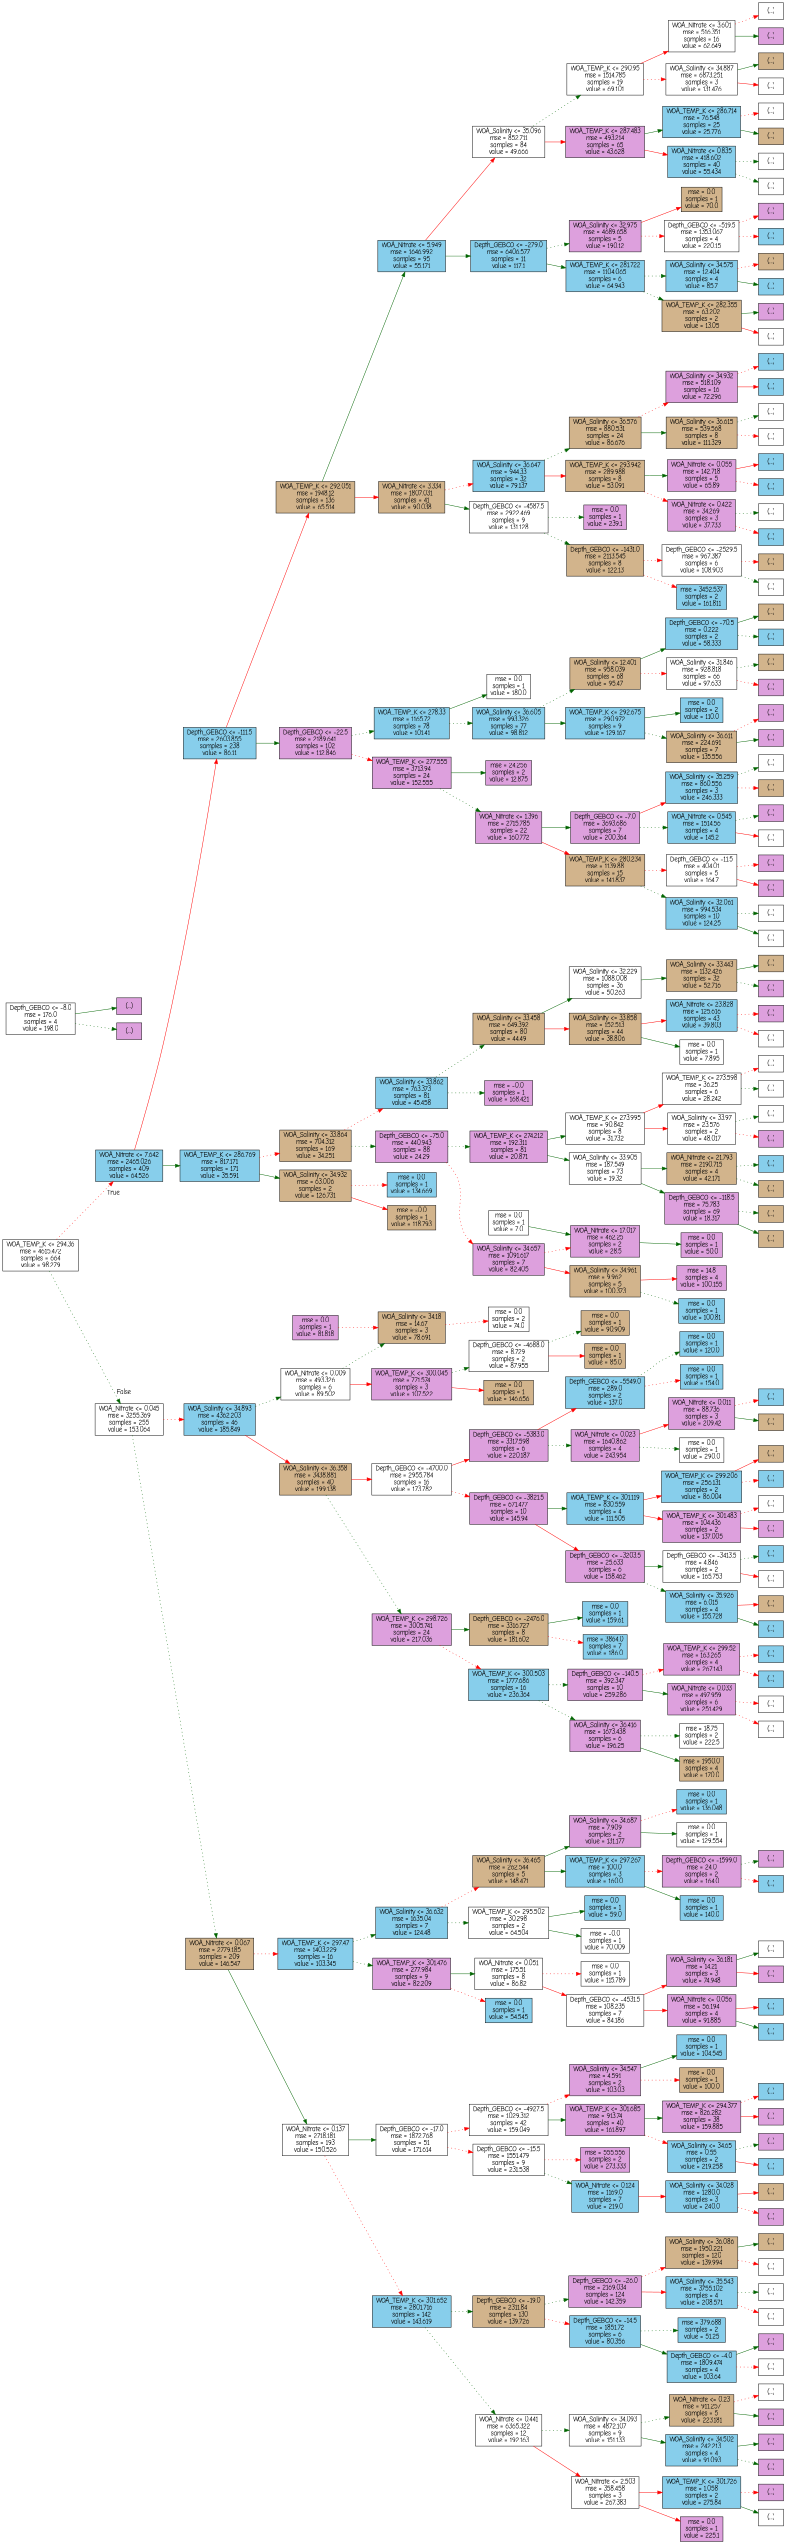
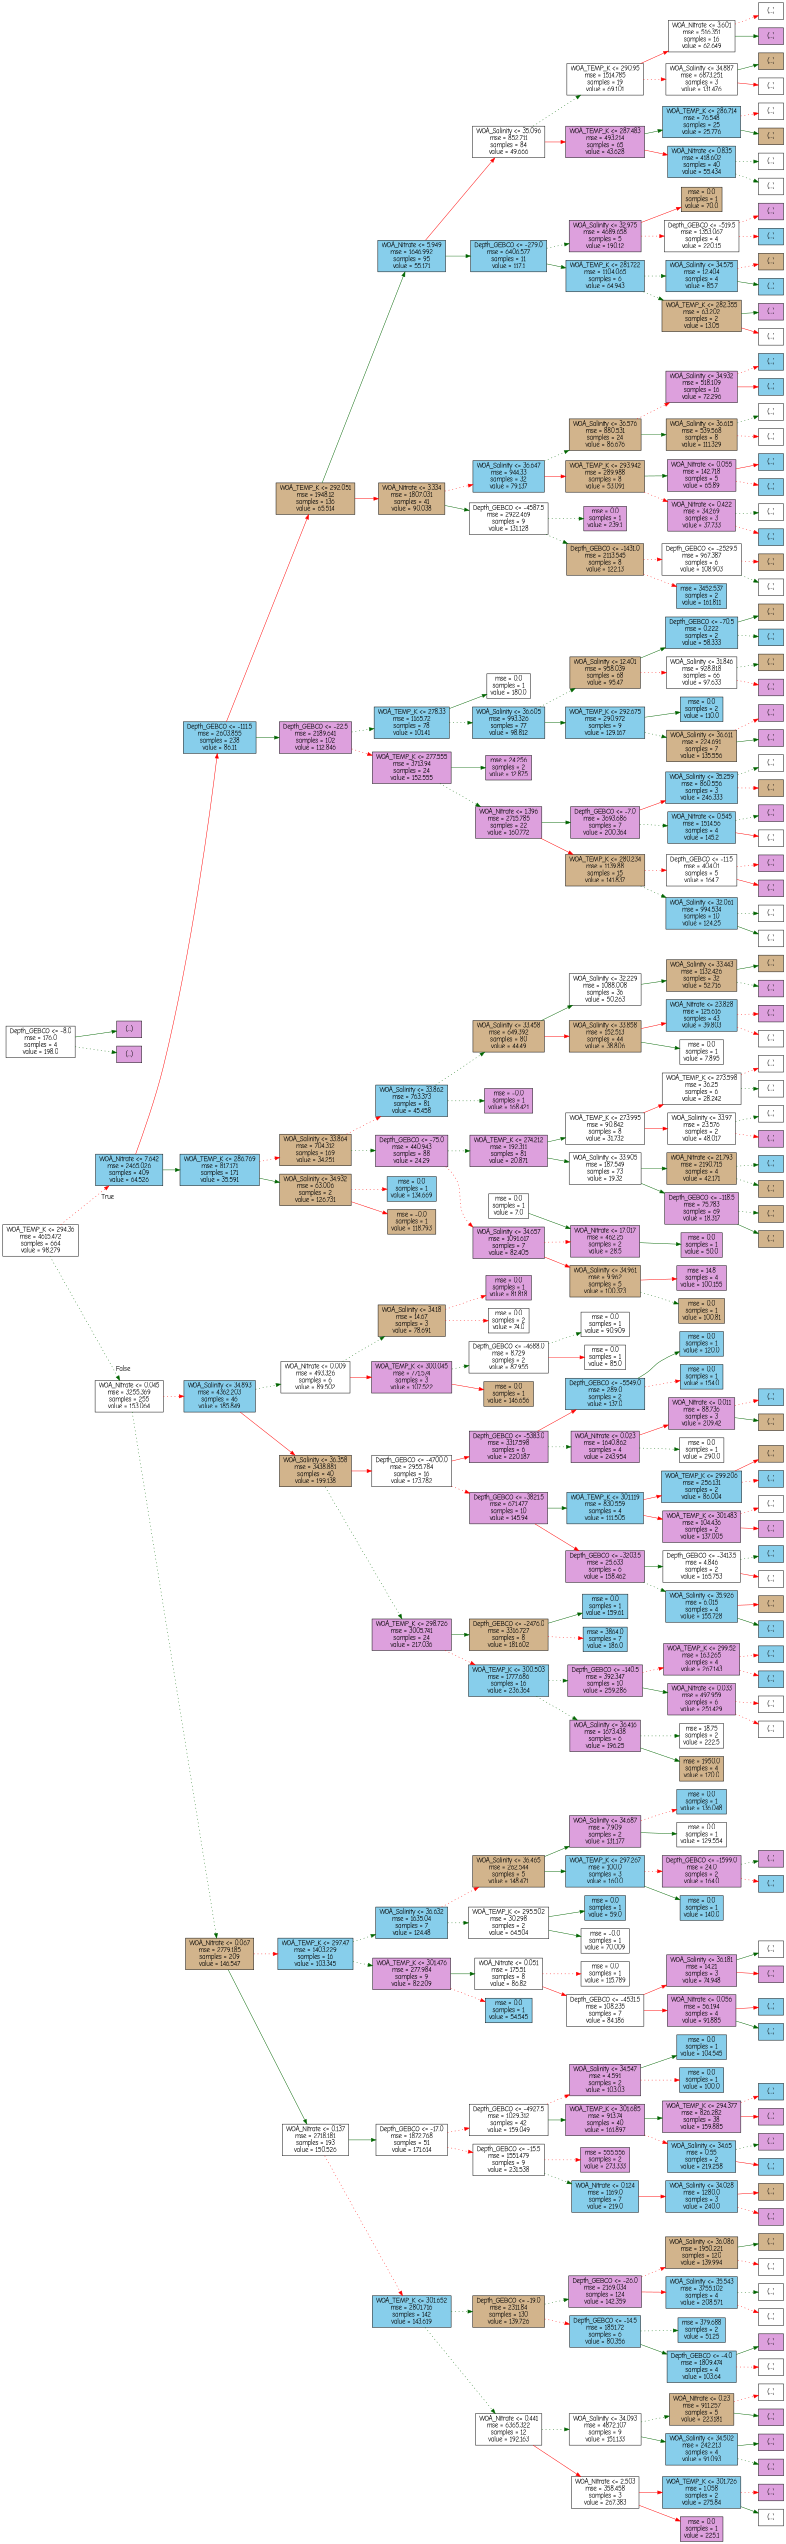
(702, 1311) -> (702, 1311)
(605, 1323) -> (605, 1324)
(356, 1328) -> (463, 1303)
(605, 1356) -> (605, 1357)
(656, 1364) -> (656, 1365)
(702, 2080) -> (702, 2080)
